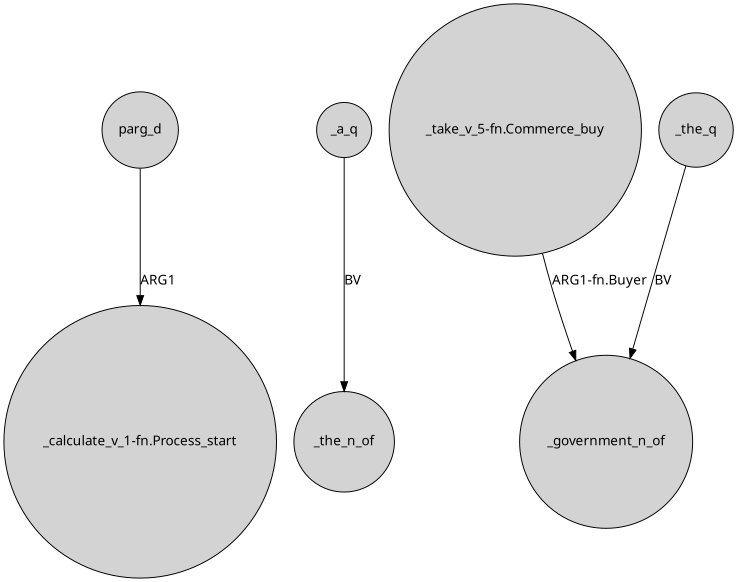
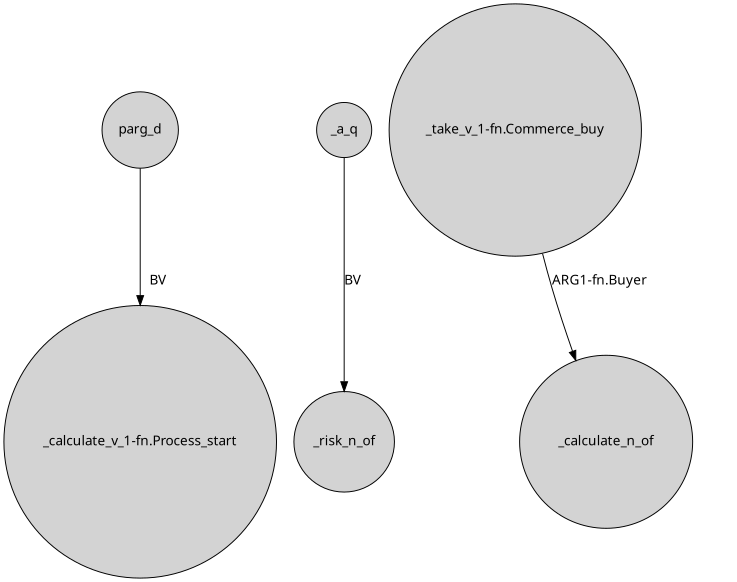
(515, 130) -> (515, 130)
(696, 130) -> none
(158, 281) -> (158, 281)
(344, 442) -> (344, 442)
(606, 442) -> (606, 442)
